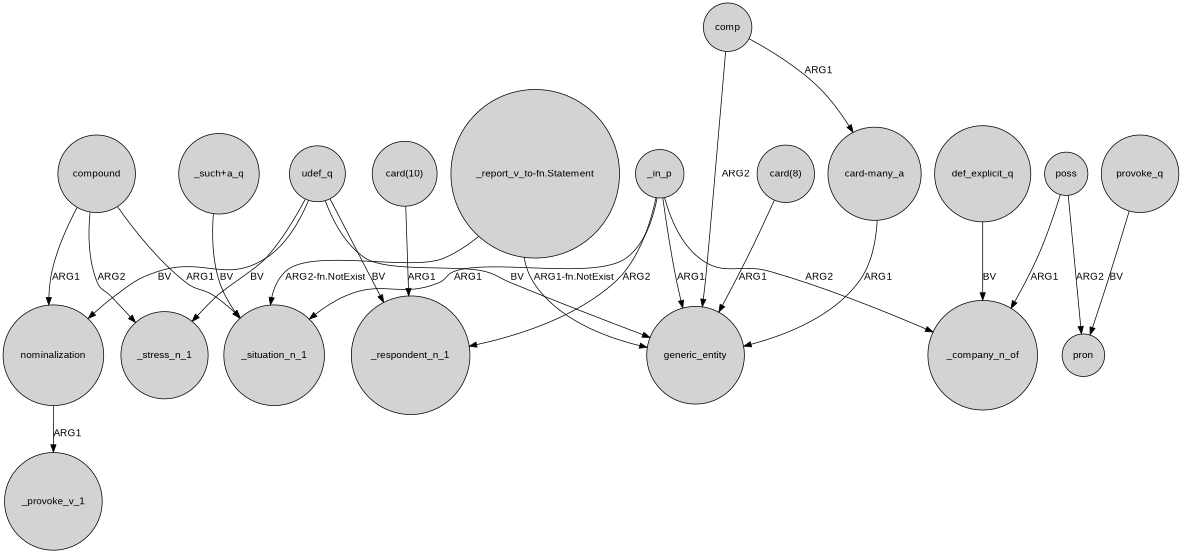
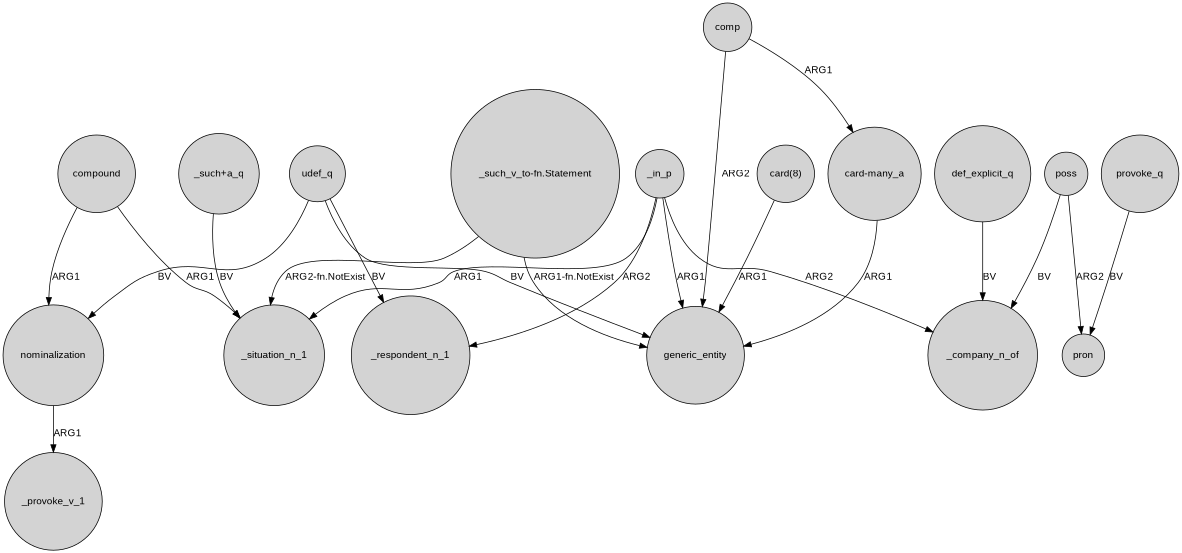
(405, 174) -> none
(535, 174) -> (535, 174)
(1045, 277) -> (1045, 277)
(165, 355) -> none
